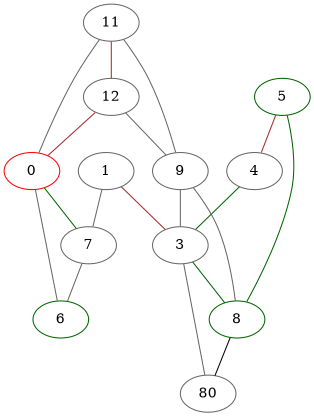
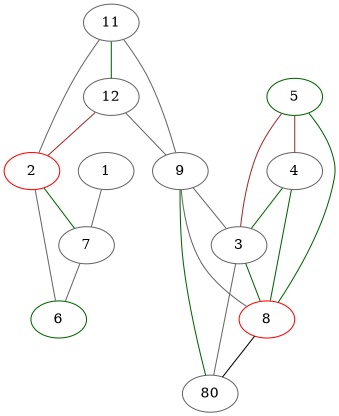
(111, 60) -> (111, 60)
(32, 171) -> (32, 171)
(143, 208) -> (252, 167)
none -> (281, 245)
none -> (186, 283)
(237, 319) -> (267, 319)
